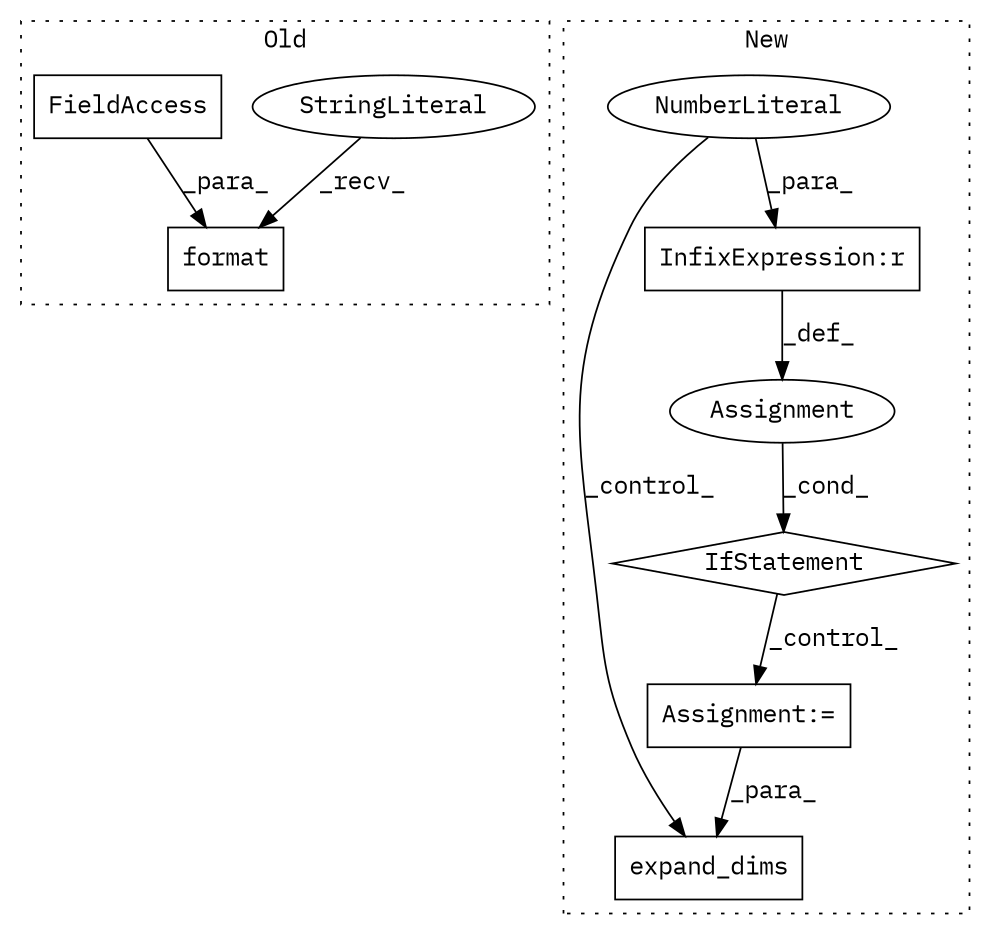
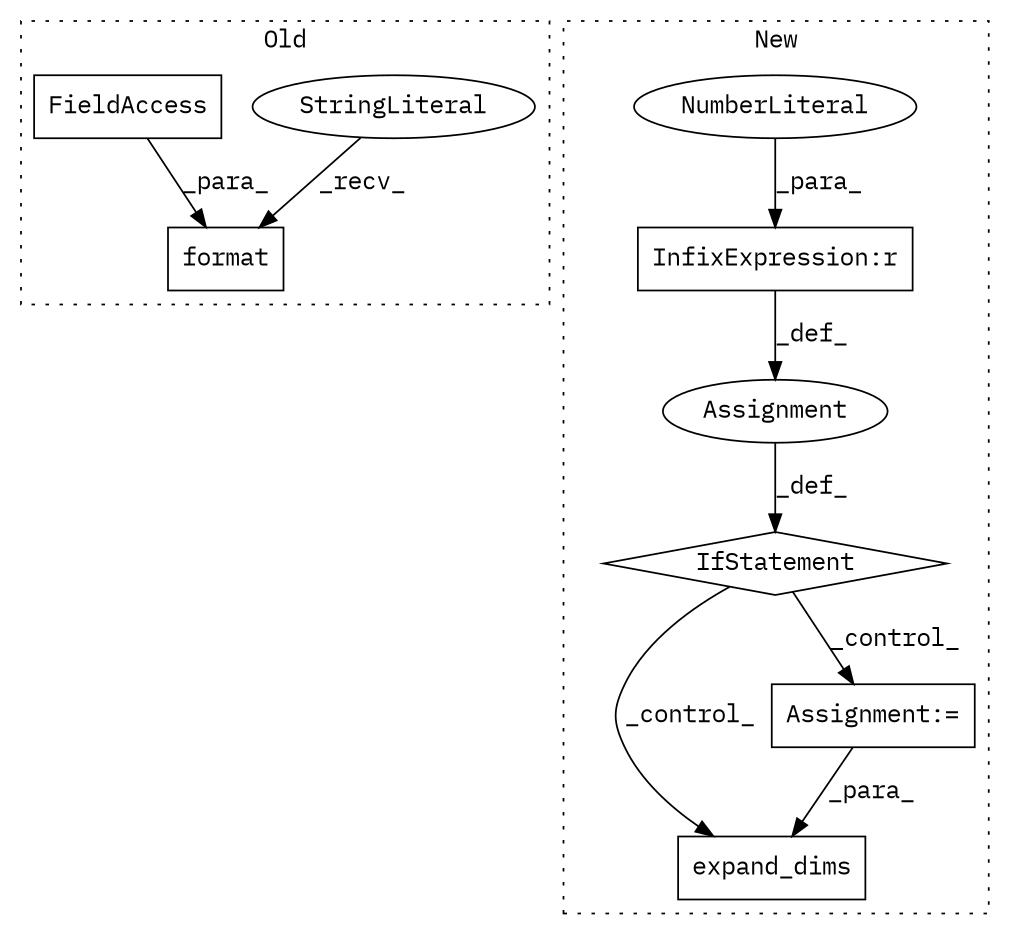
(582, 469) -> (619, 698)
(826, 487) -> (812, 487)
